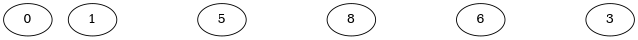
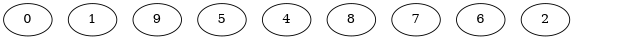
none -> (157, 20)
none -> (287, 20)
none -> (416, 20)
none -> (545, 20)
(610, 20) -> none
